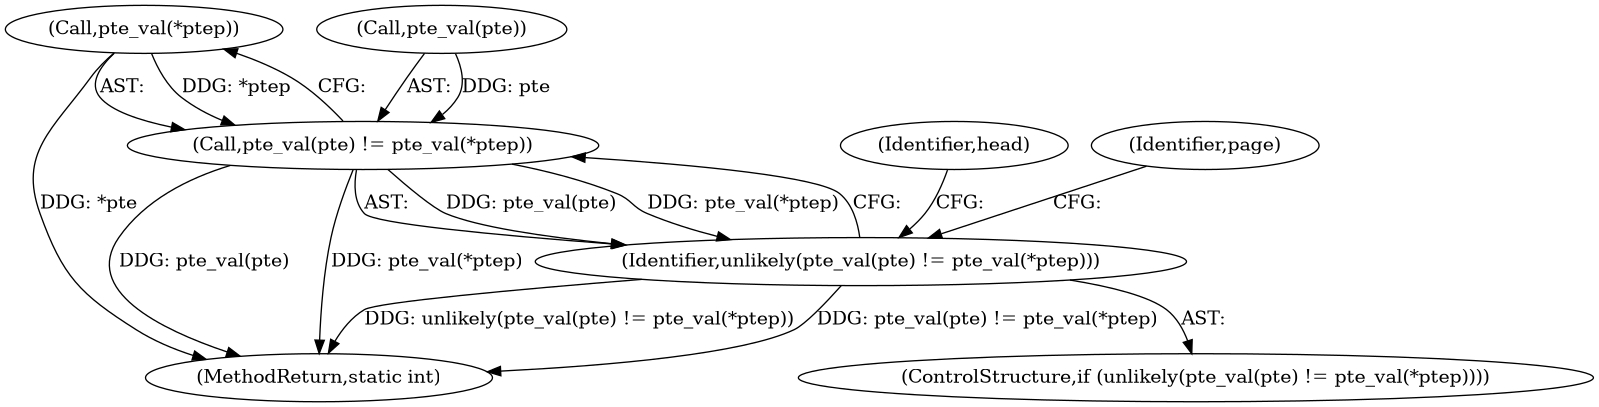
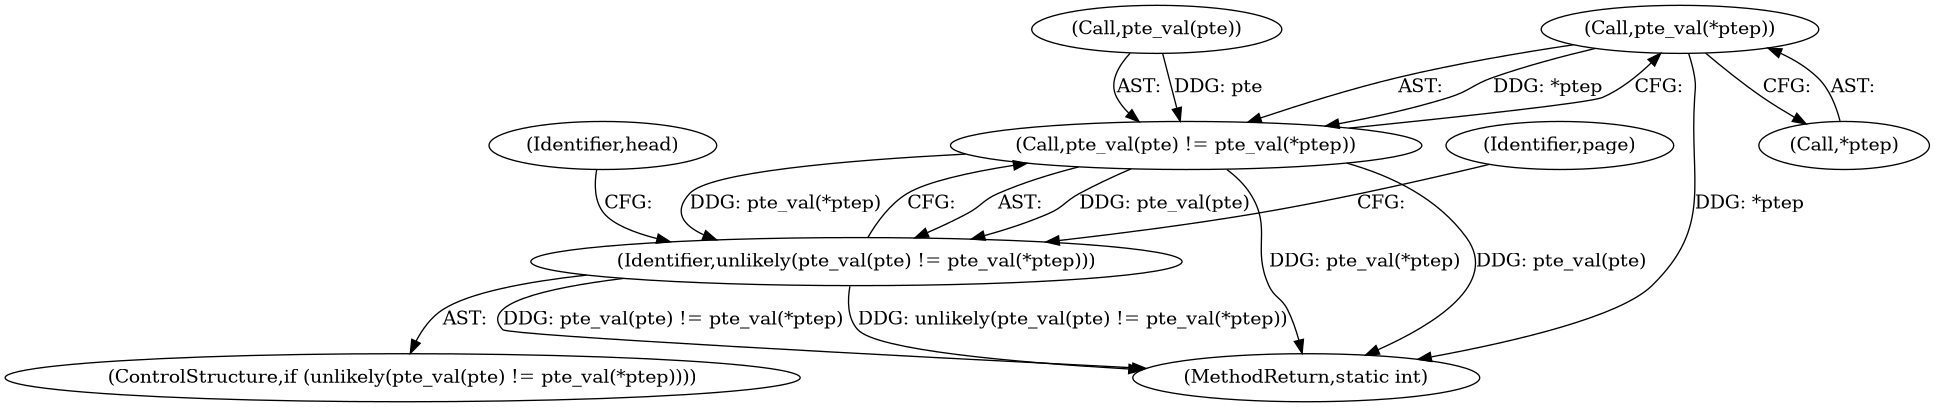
none -> (1844, 145)
(89, 204) -> (1749, 204)
